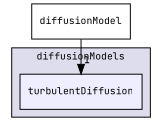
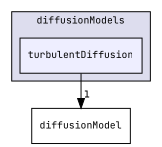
(81, 54) -> (81, 87)
